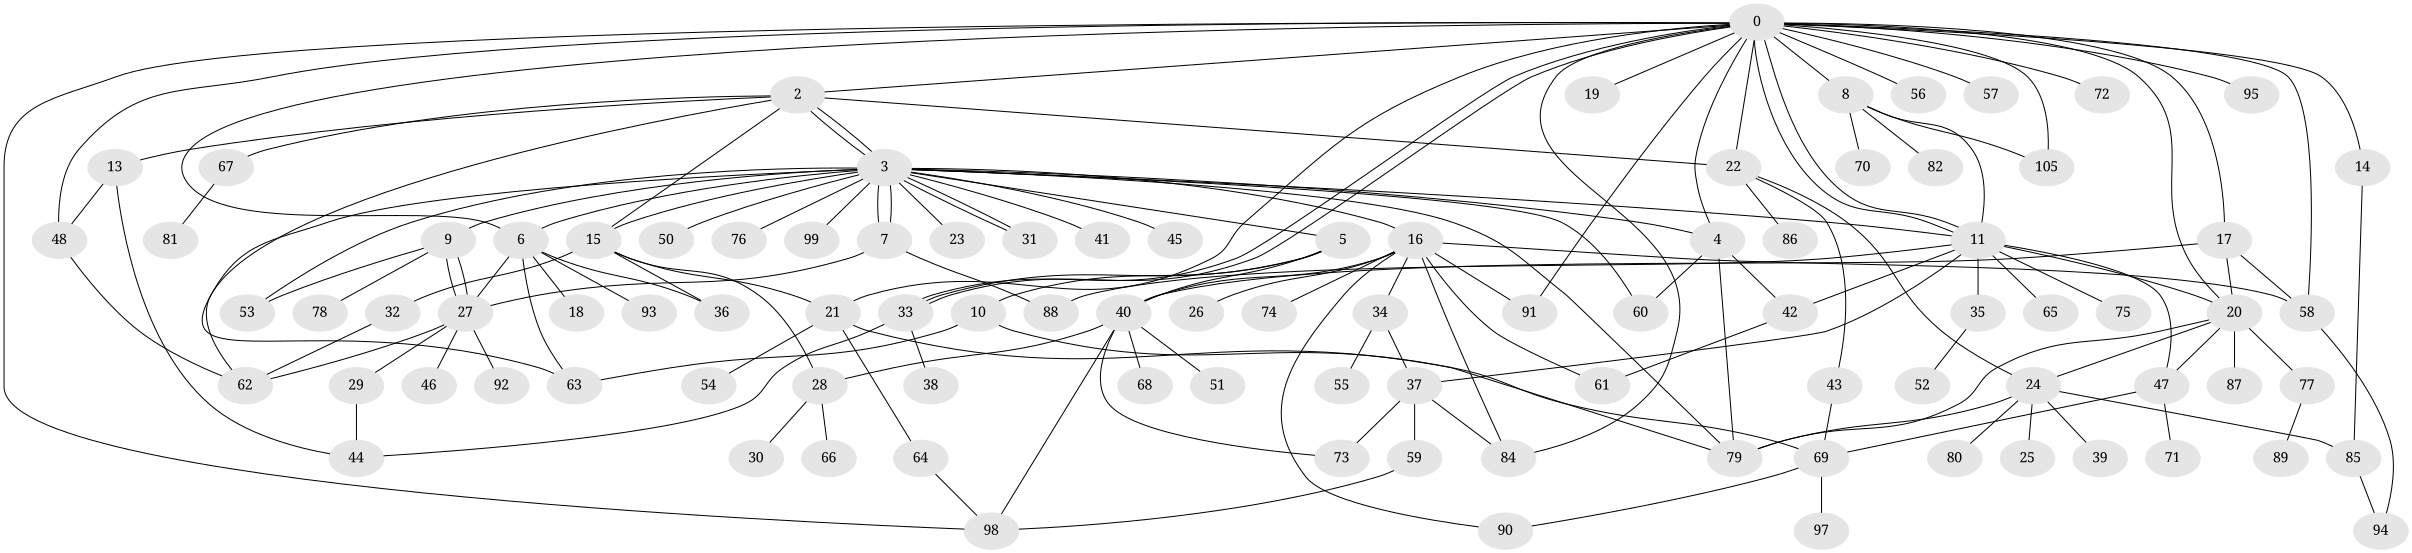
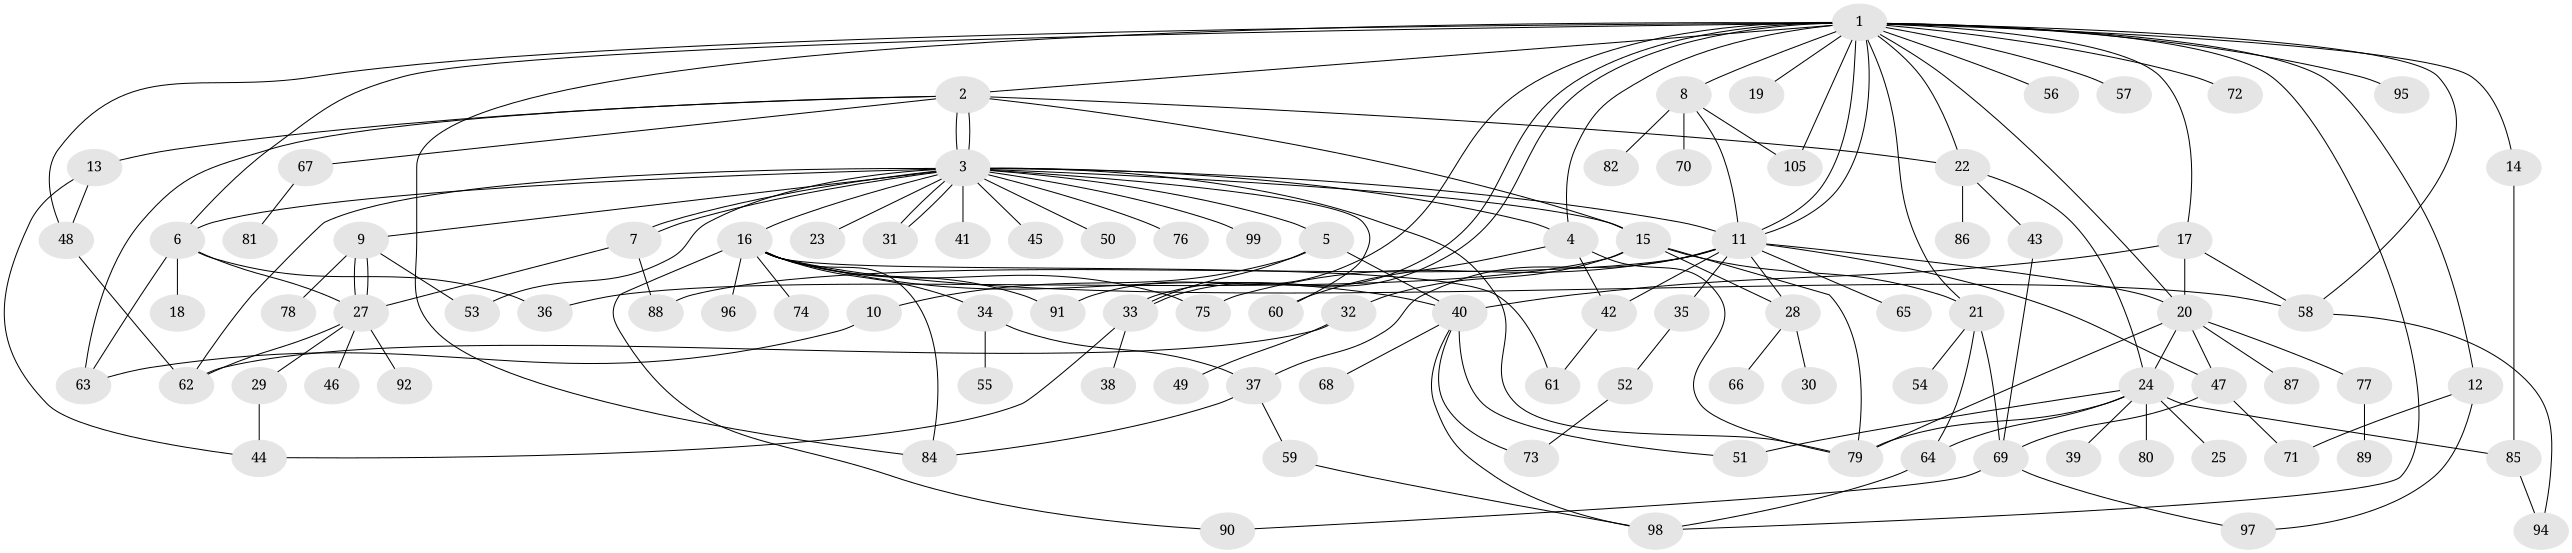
(1757, 22) -> (1860, 22)
none -> (1037, 276)
(649, 313) -> none
(1197, 313) -> (729, 313)
(1360, 355) -> (1822, 293)
(962, 357) -> (1766, 277)
none -> (1181, 386)
none -> (2476, 386)
none -> (1969, 414)
(1378, 422) -> (1581, 420)
none -> (1992, 431)
